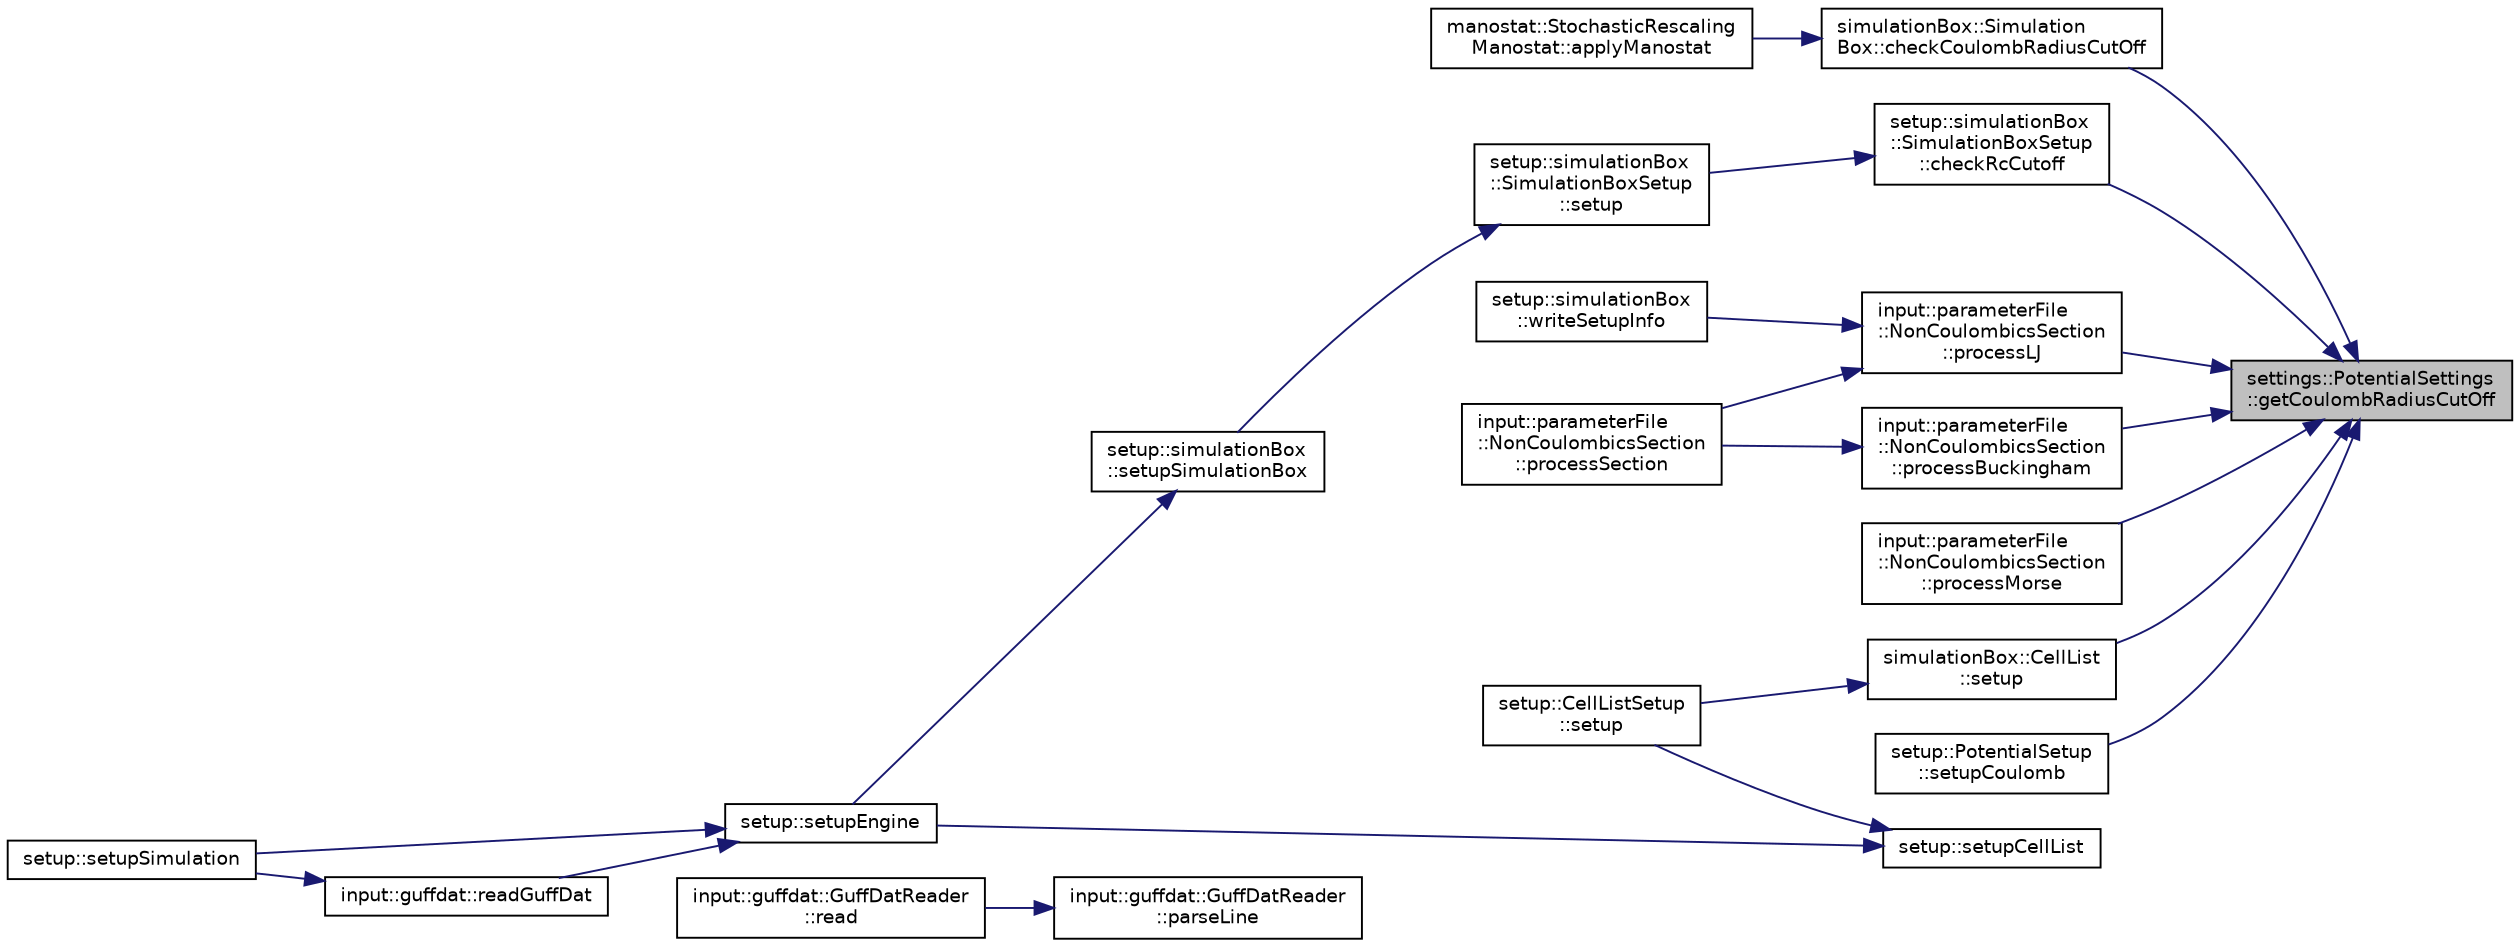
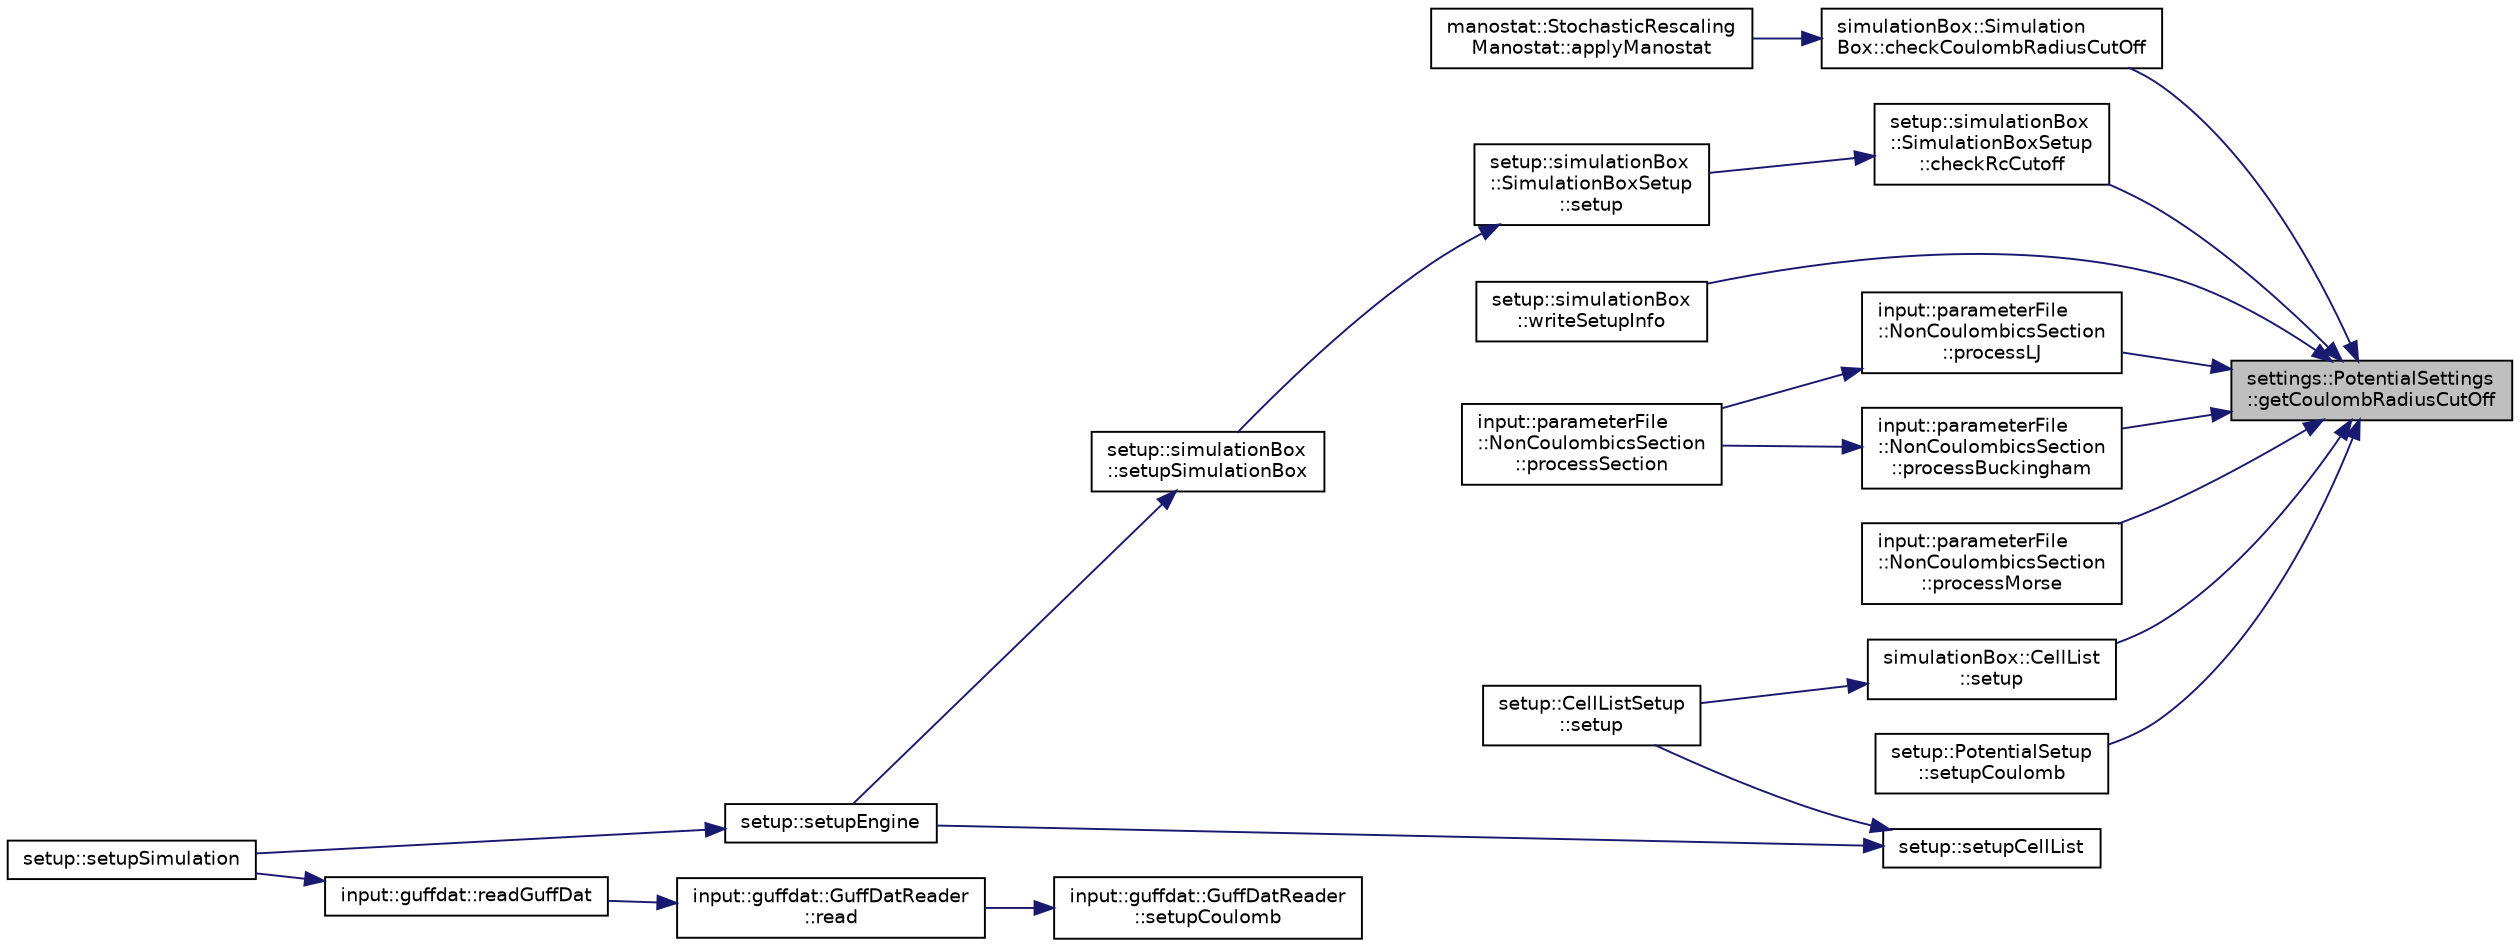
(1775, 321) -> (2020, 255)
(639, 862) -> (633, 902)
(1208, 908) -> (1208, 908)
